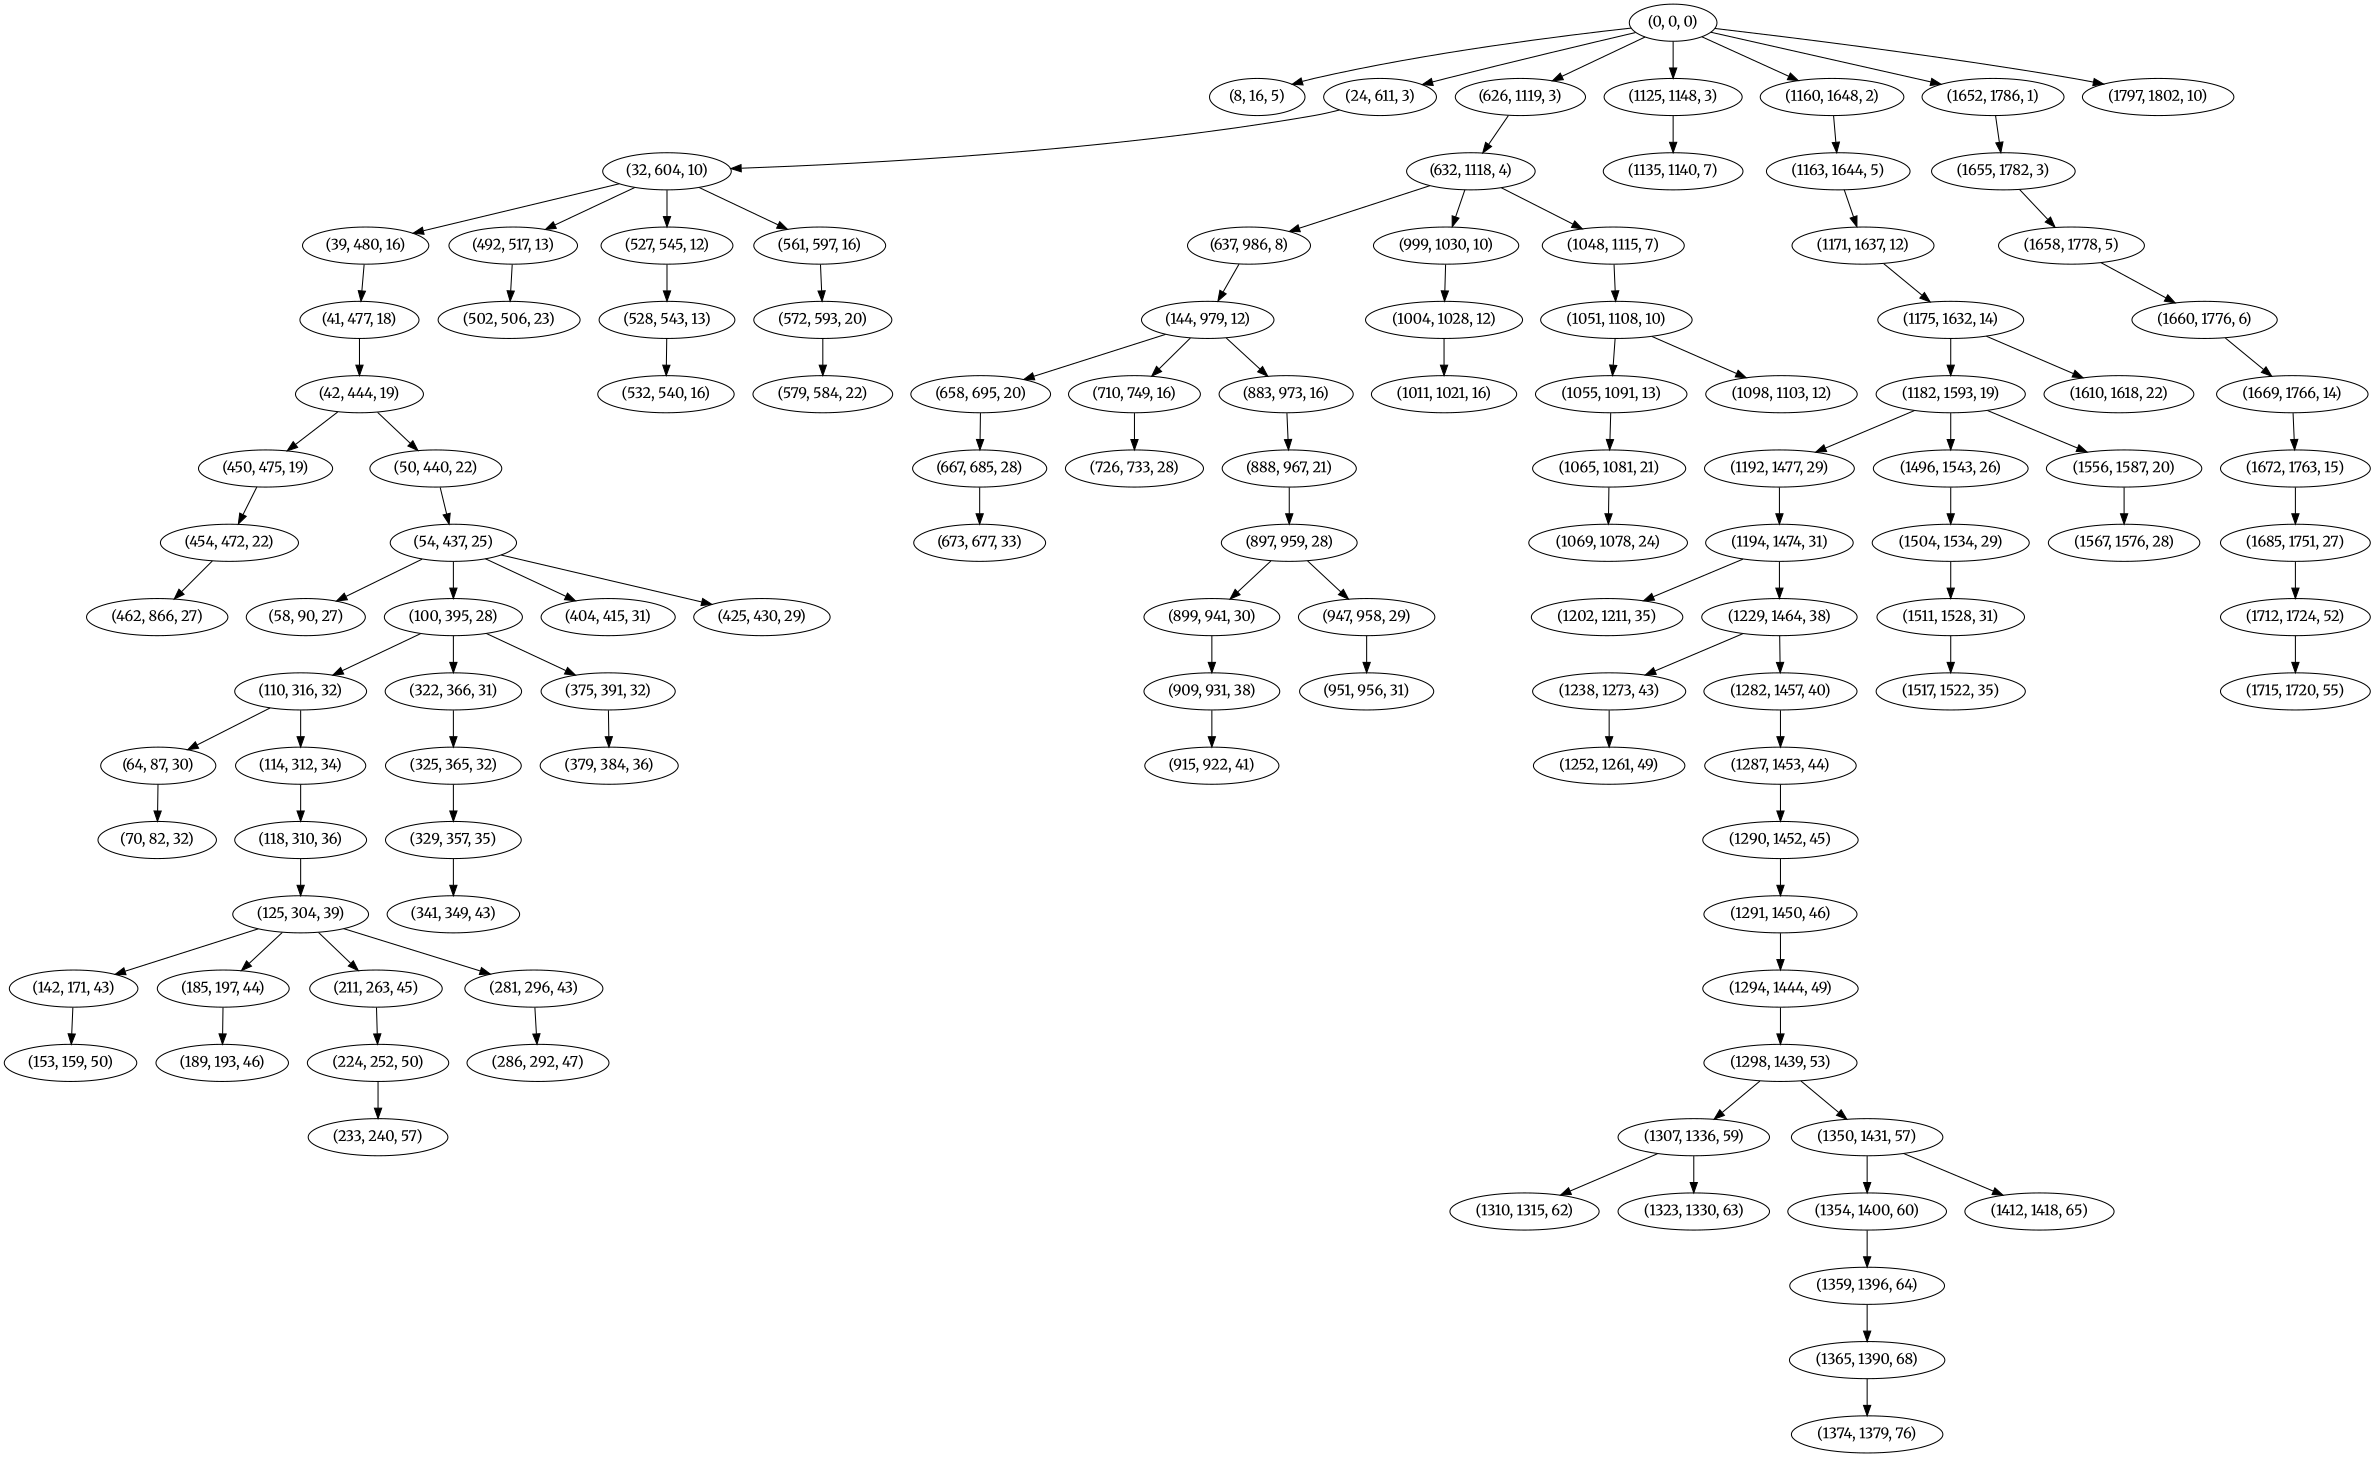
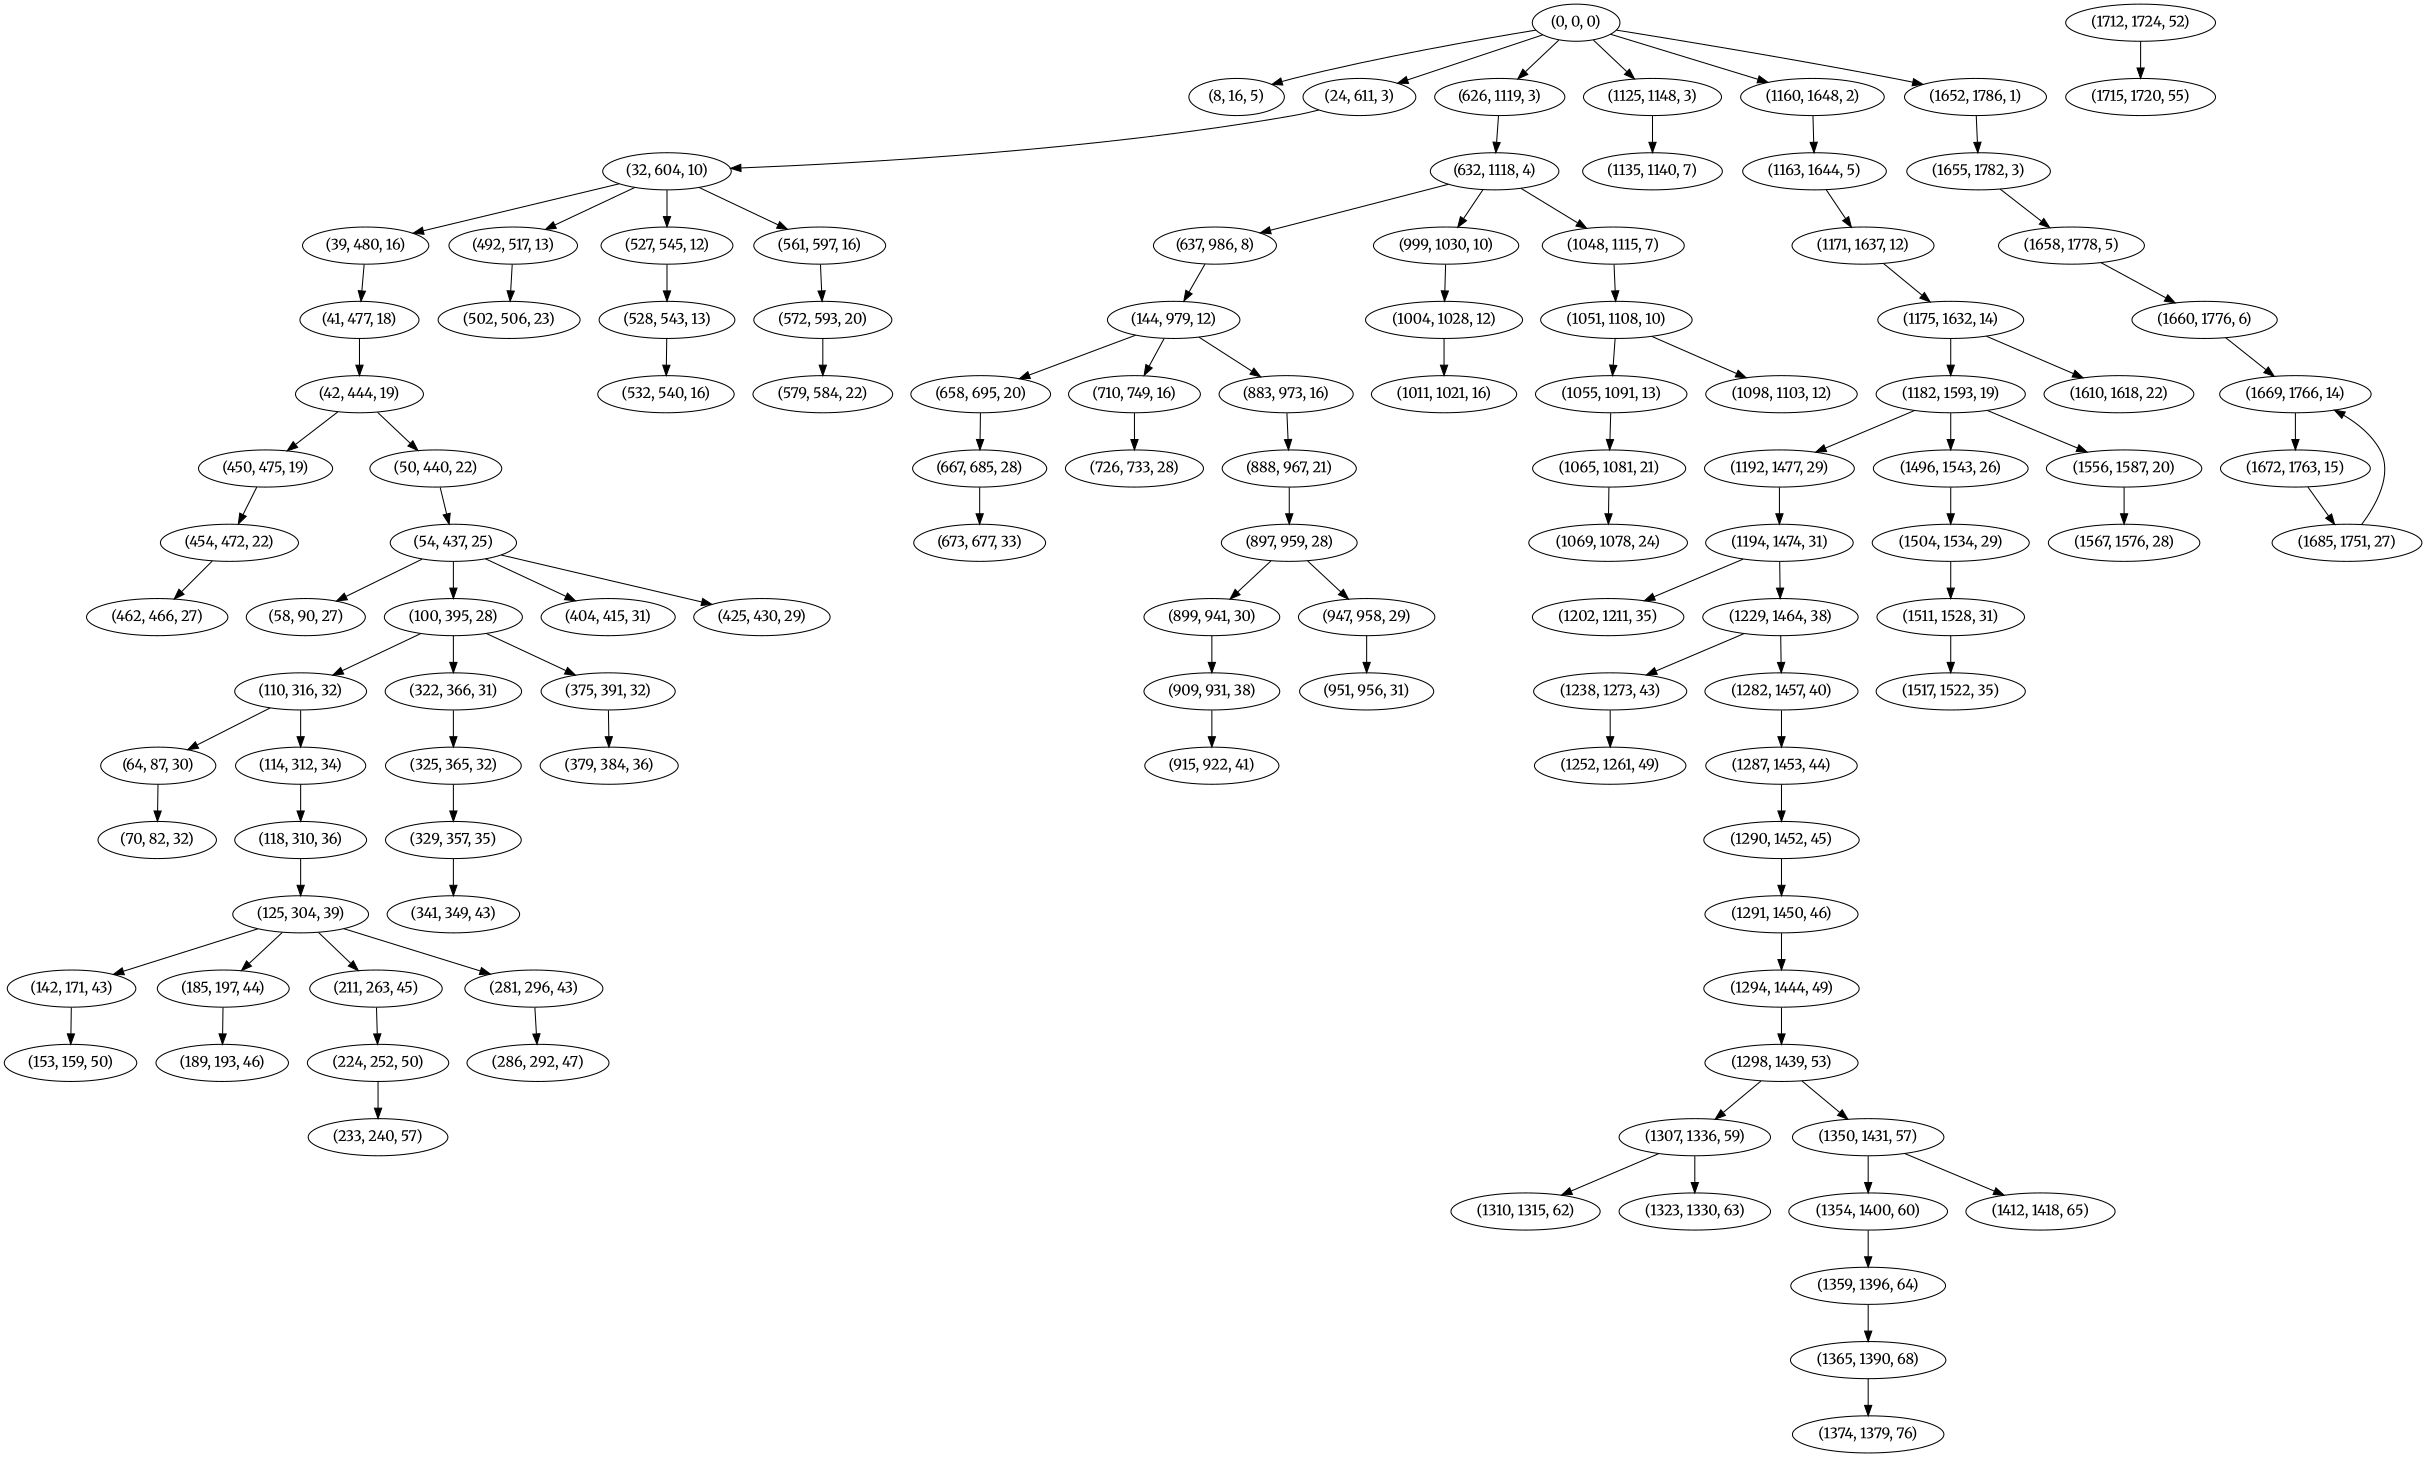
(2158, 97) -> none
(2295, 575) -> (2384, 464)
(157, 617) -> (157, 617)
